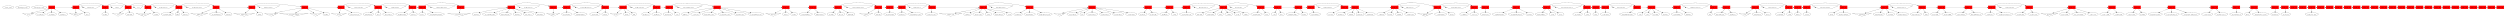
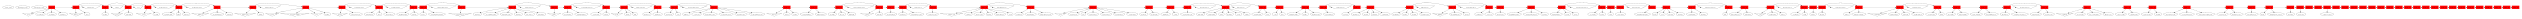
none -> (1316, 14)
